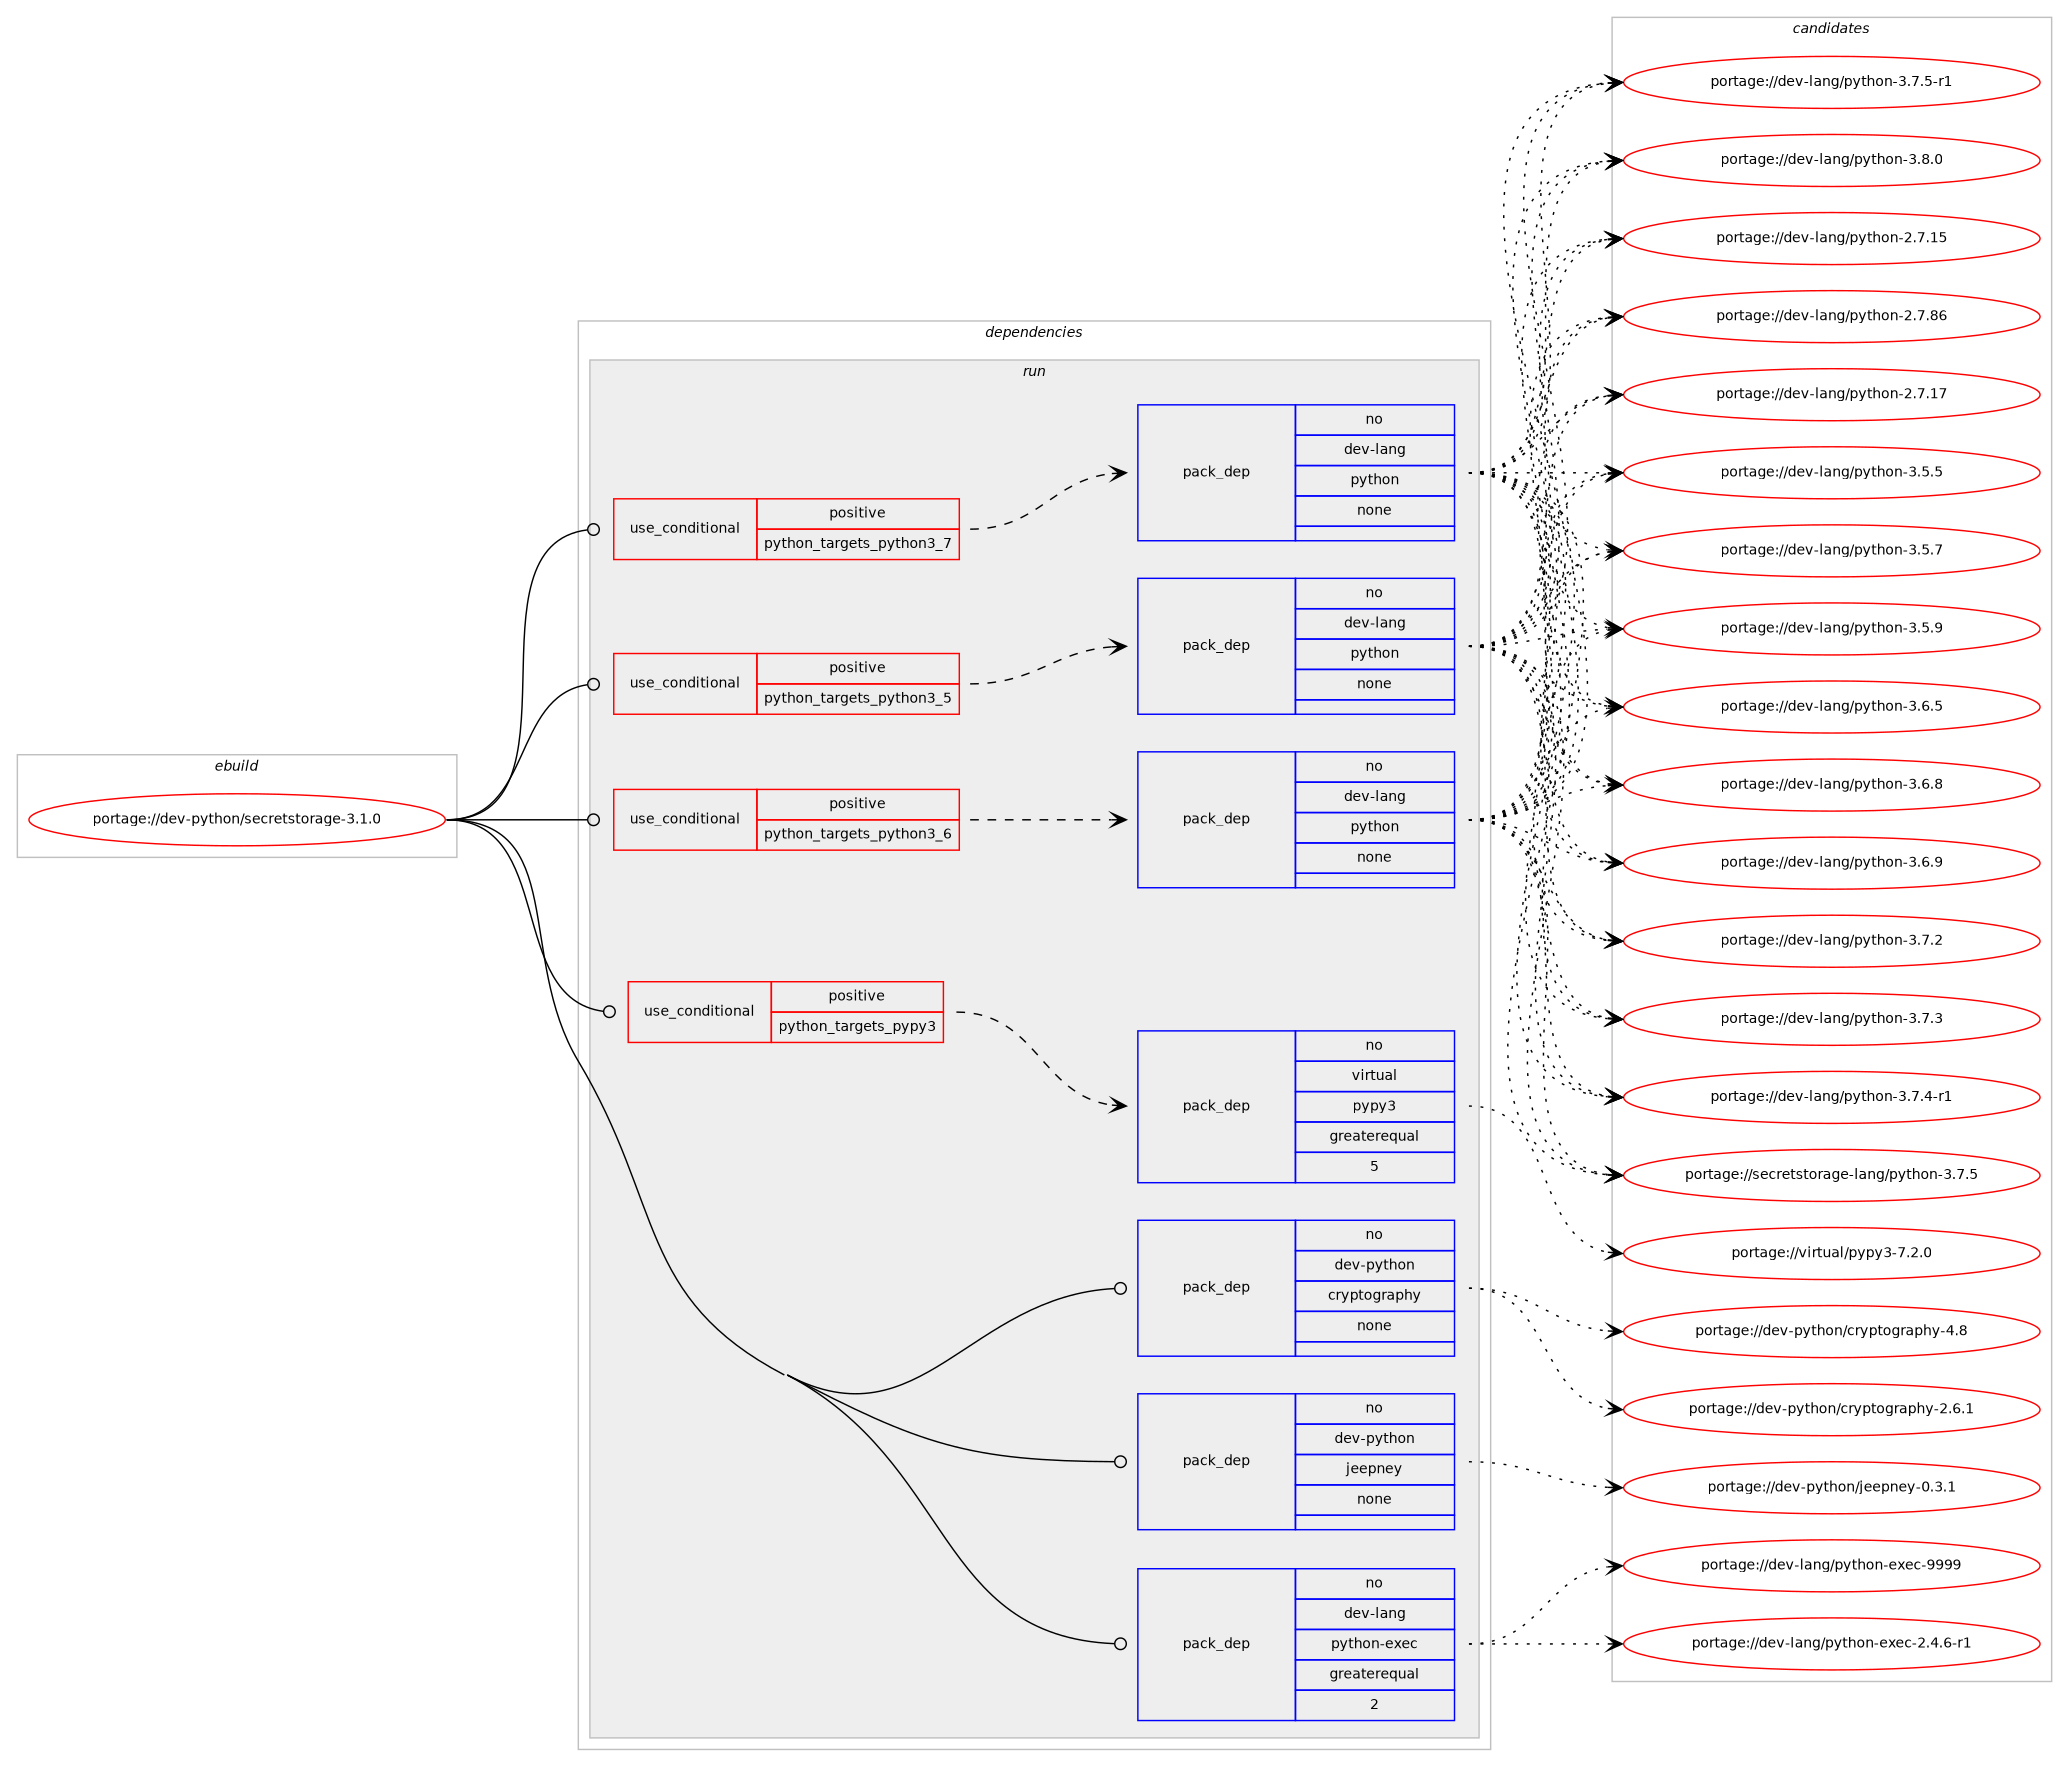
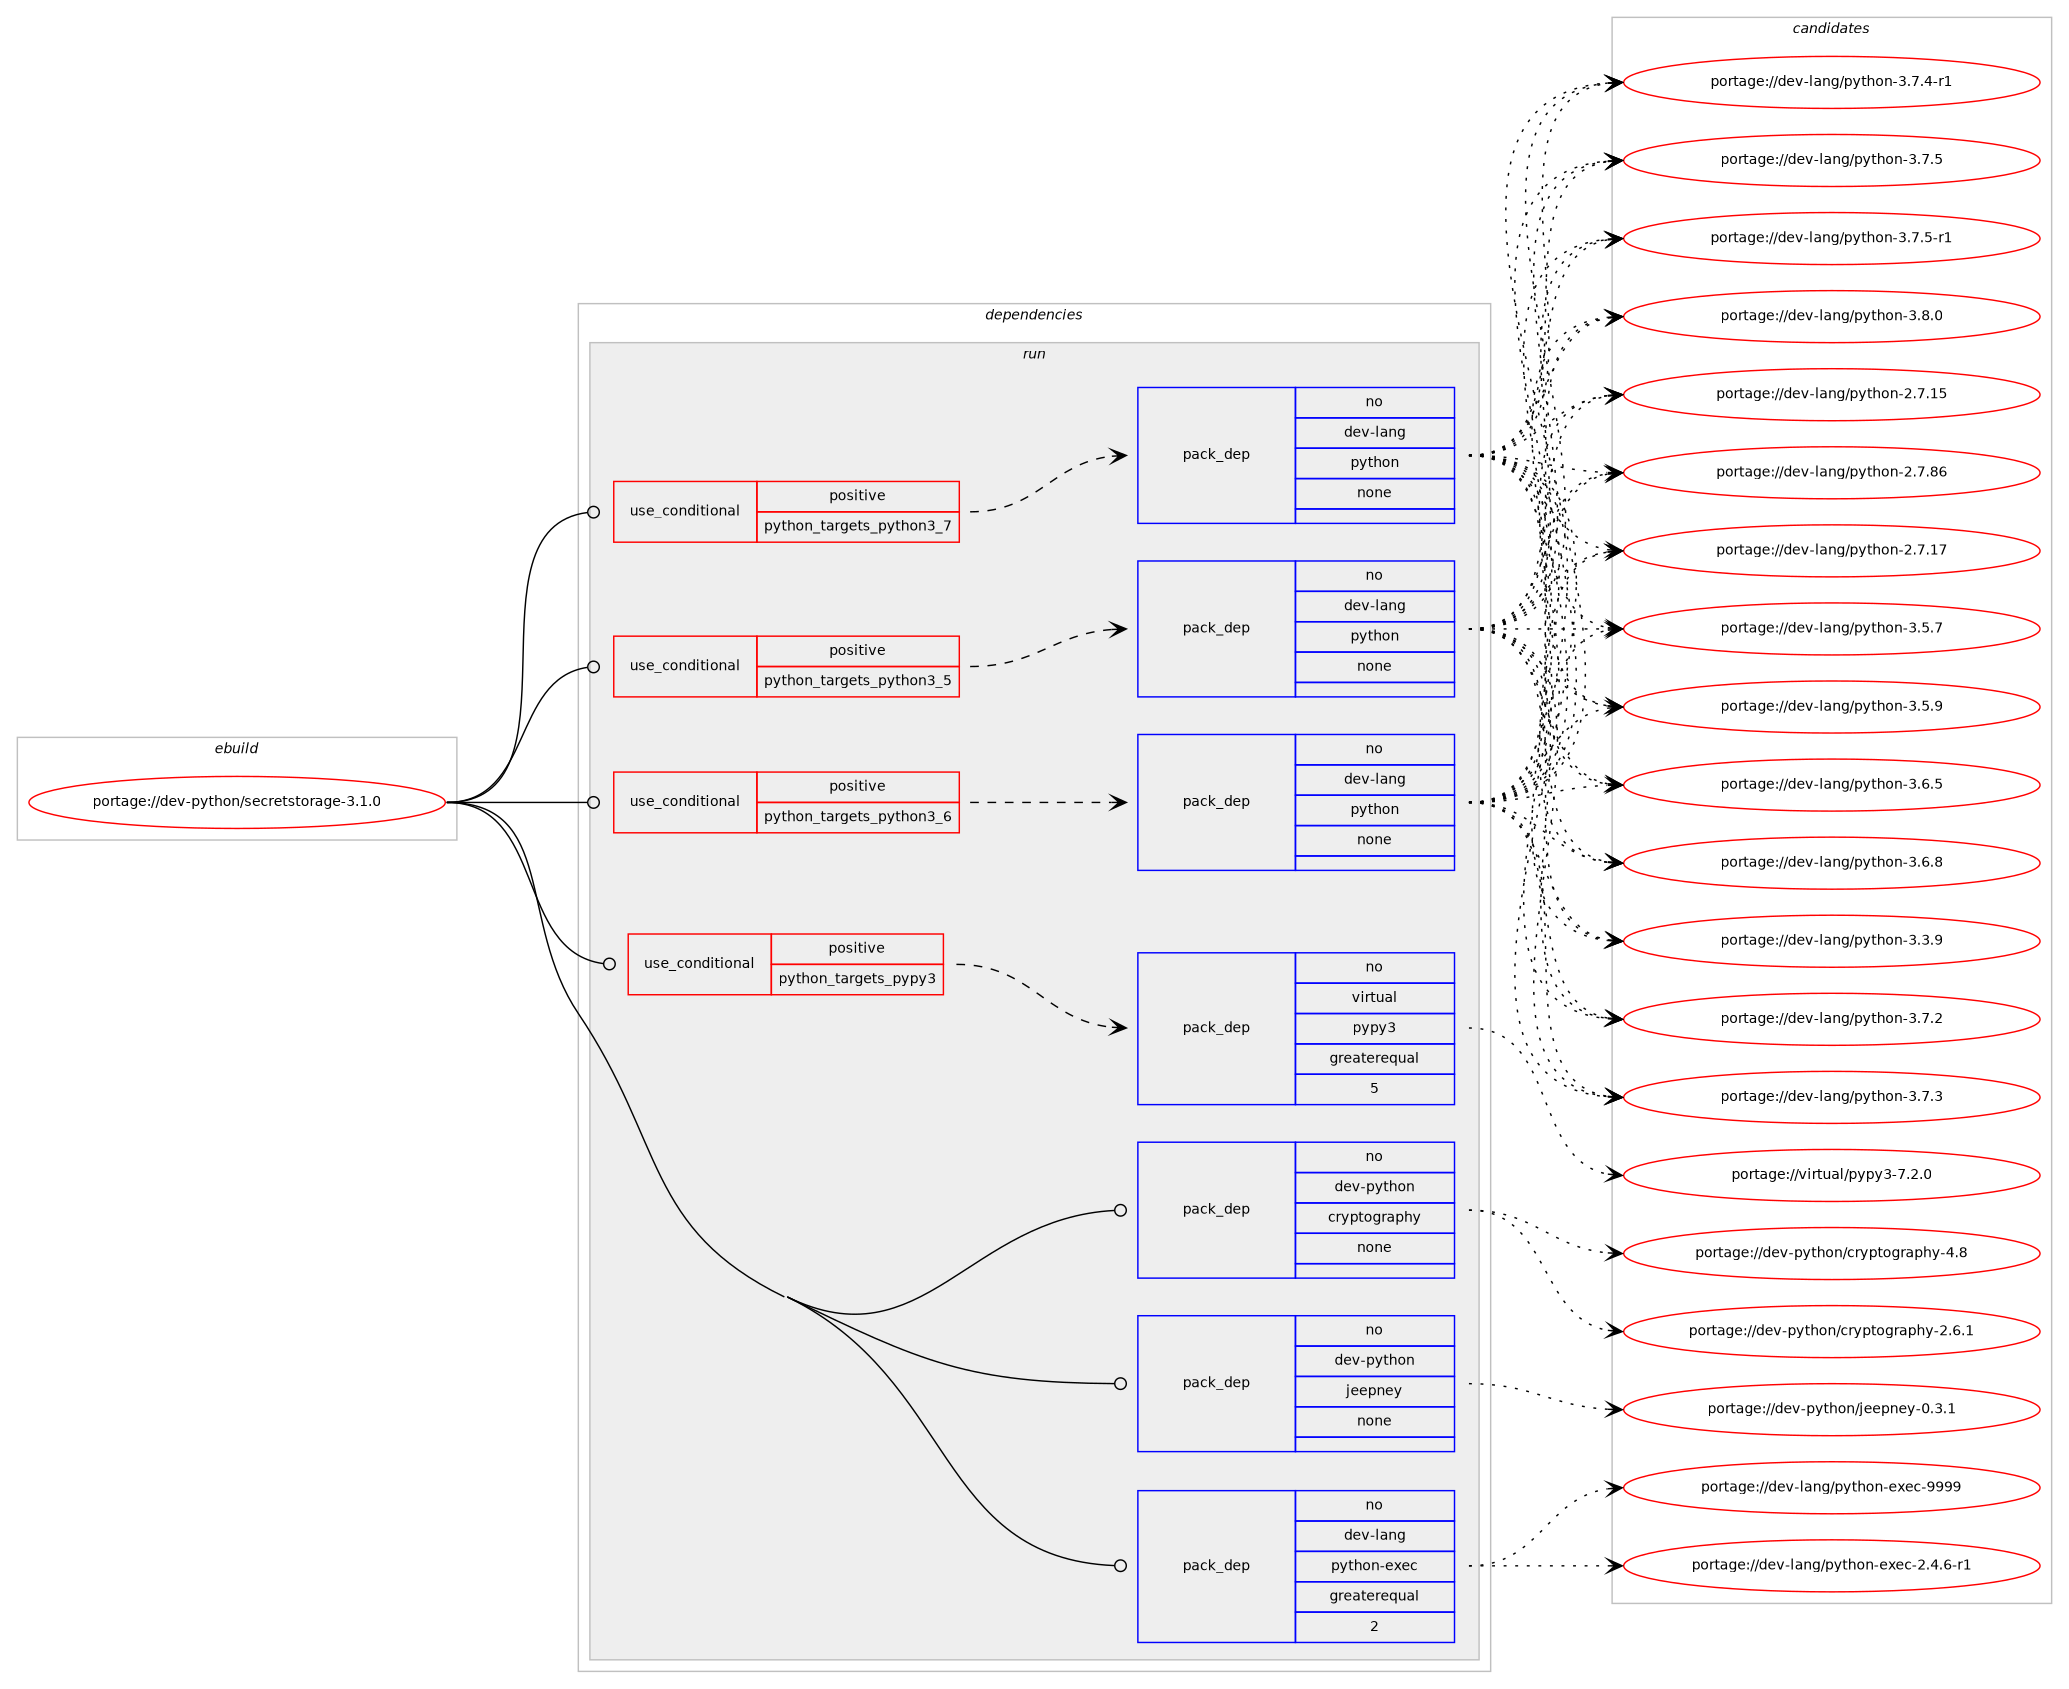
(1832, 473) -> none
(1832, 863) -> (1832, 941)
(1832, 1175) -> (1832, 160)
